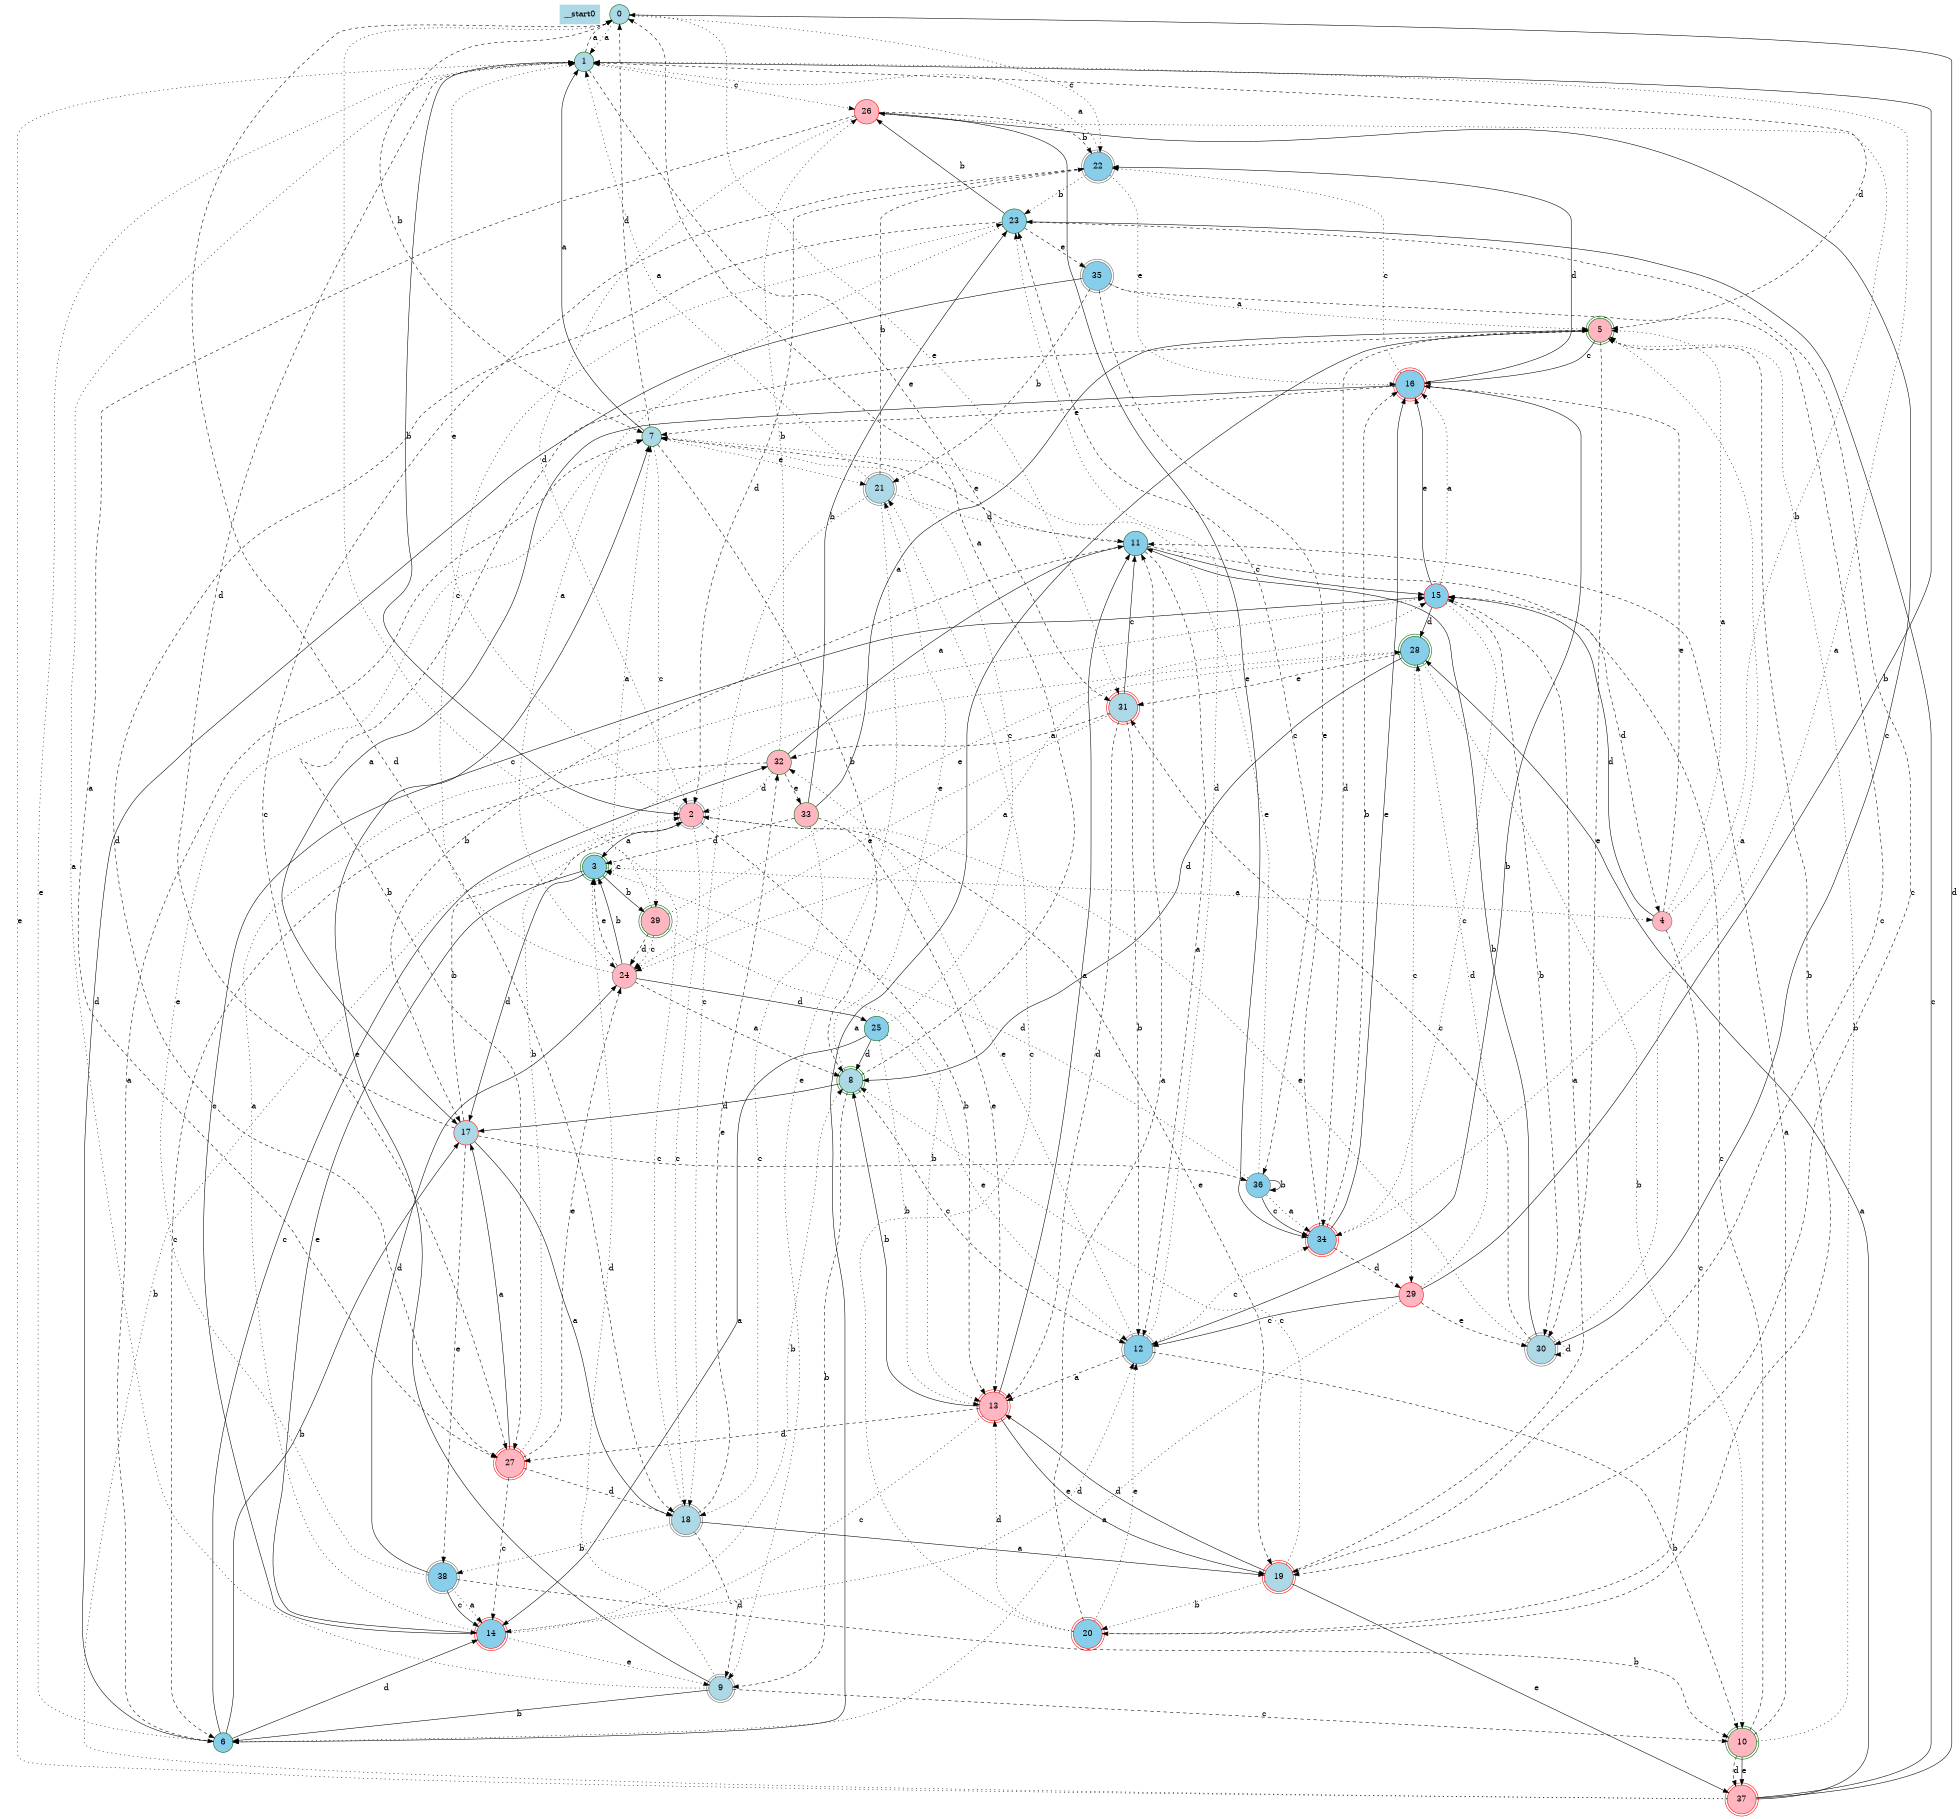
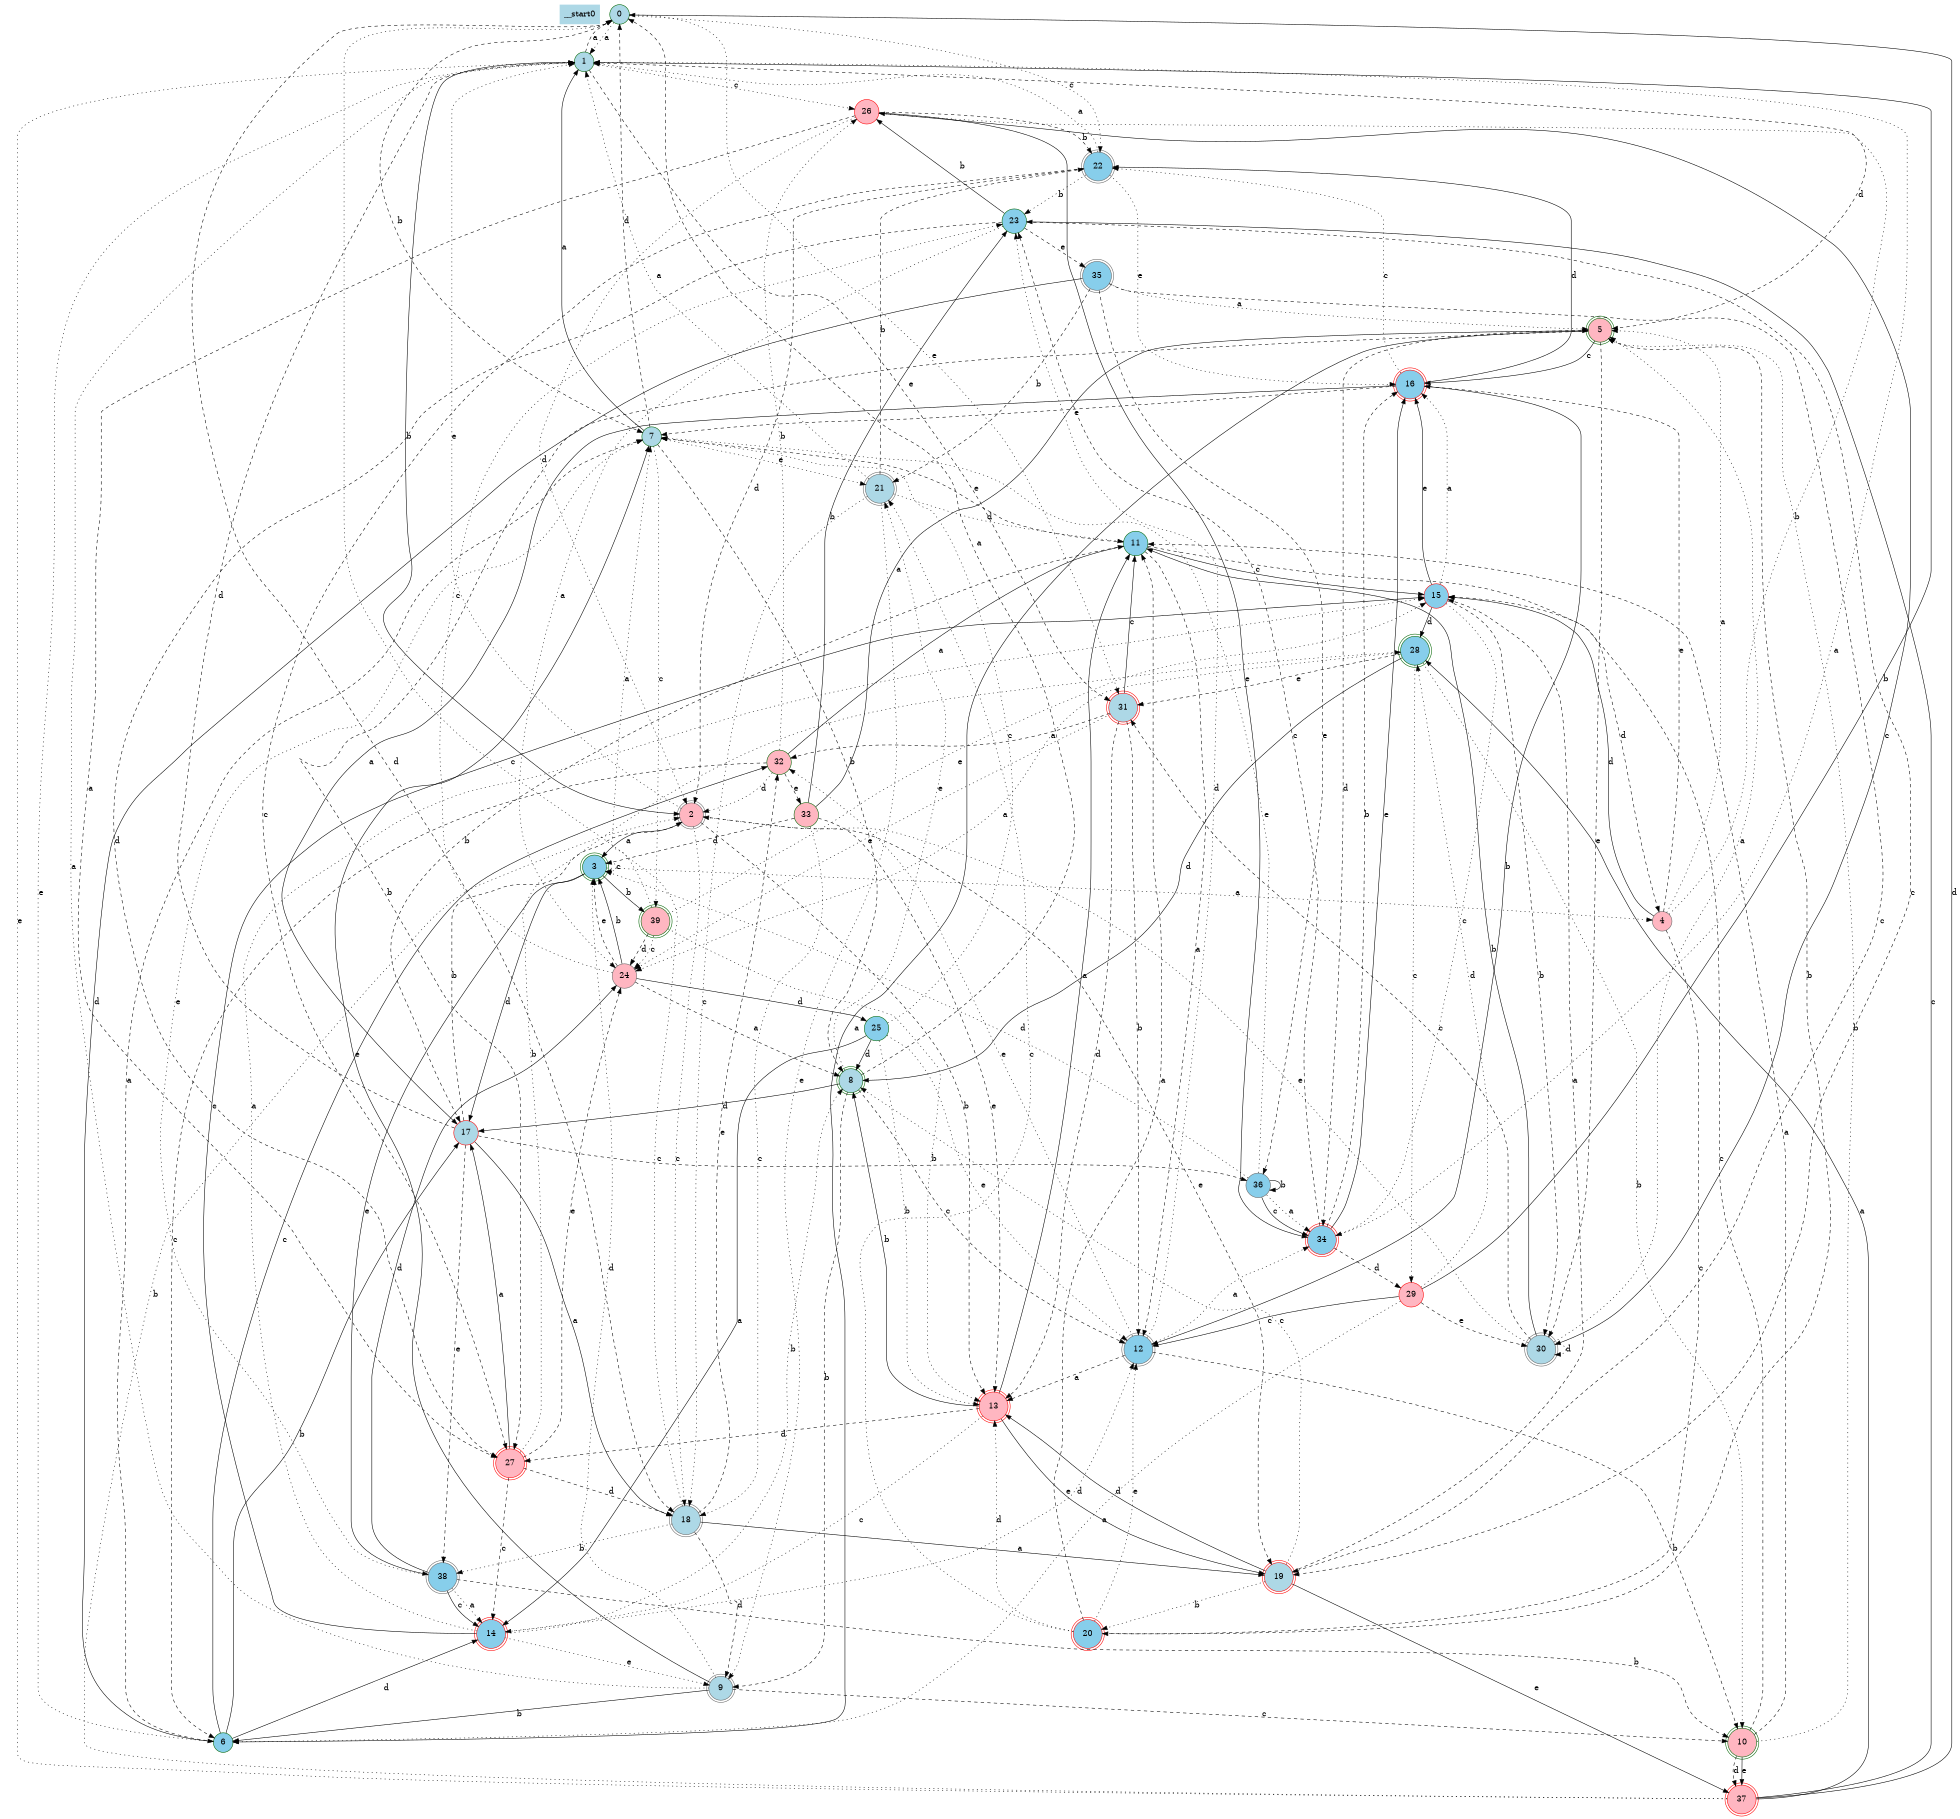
(306, 1279) -> (370, 1185)
(1235, 1295) -> (1235, 1295)
